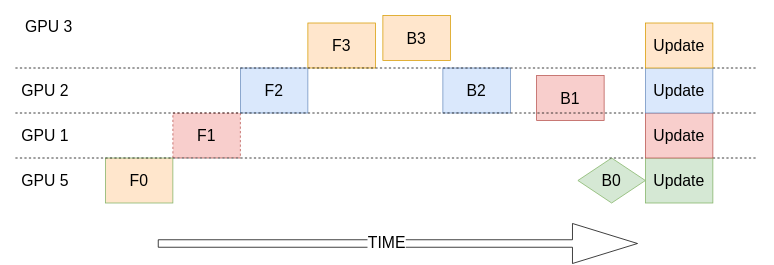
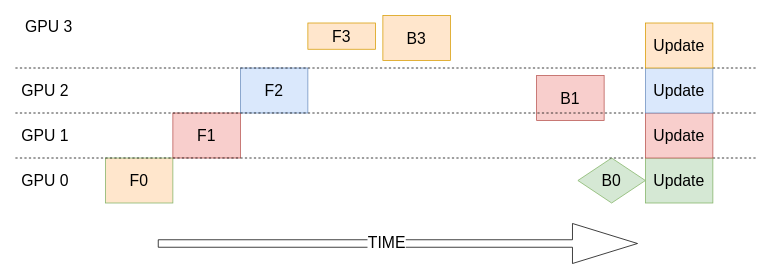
(342, 45) -> (342, 36)
(477, 90) -> none
(207, 135) -> (207, 135)
(45, 180) -> (45, 180)
